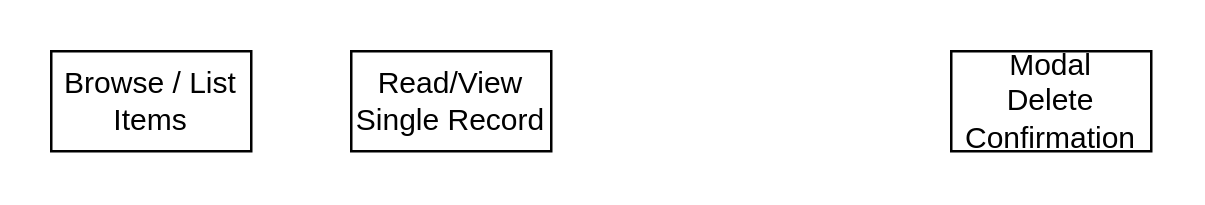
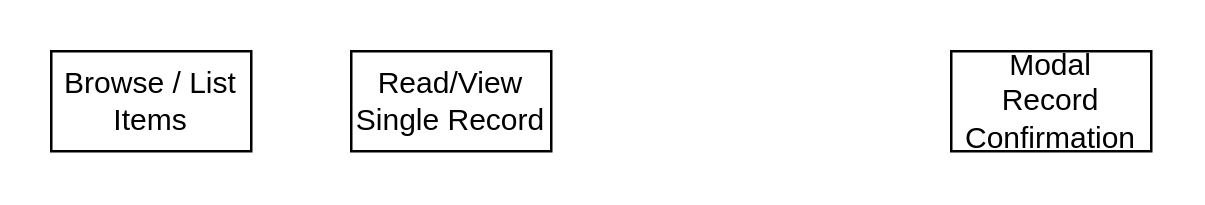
(1051, 101) -> (1051, 101)
